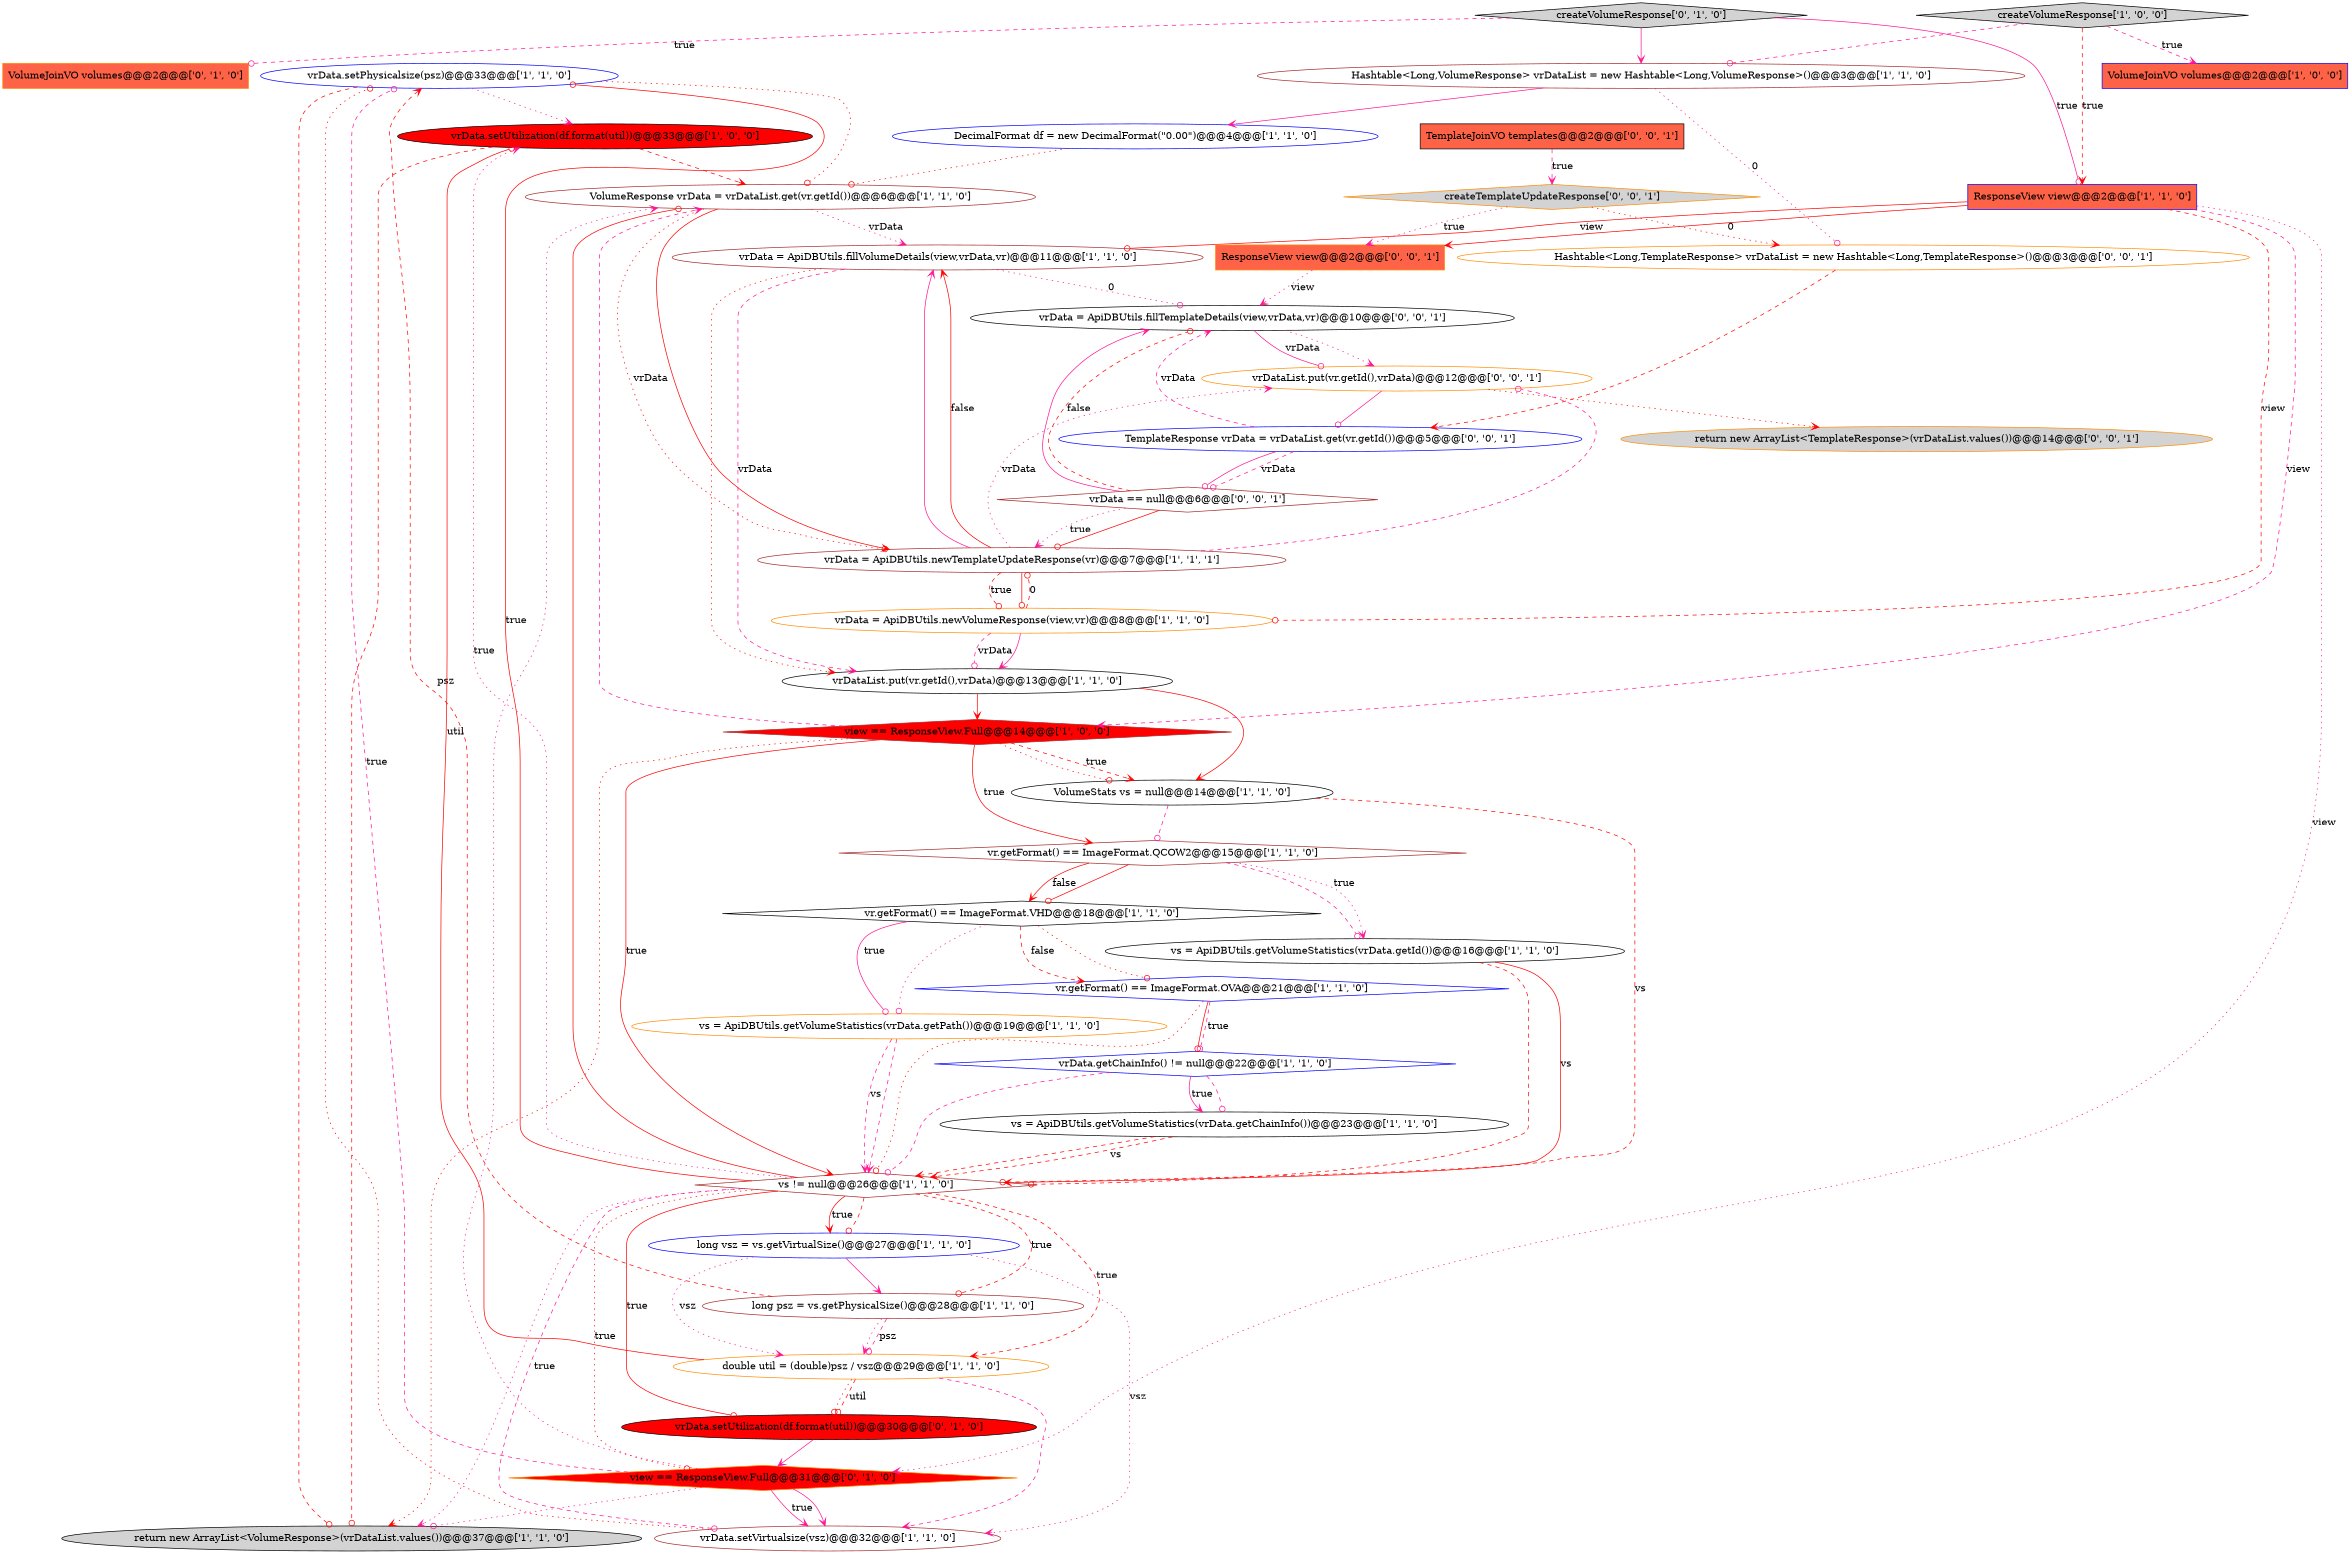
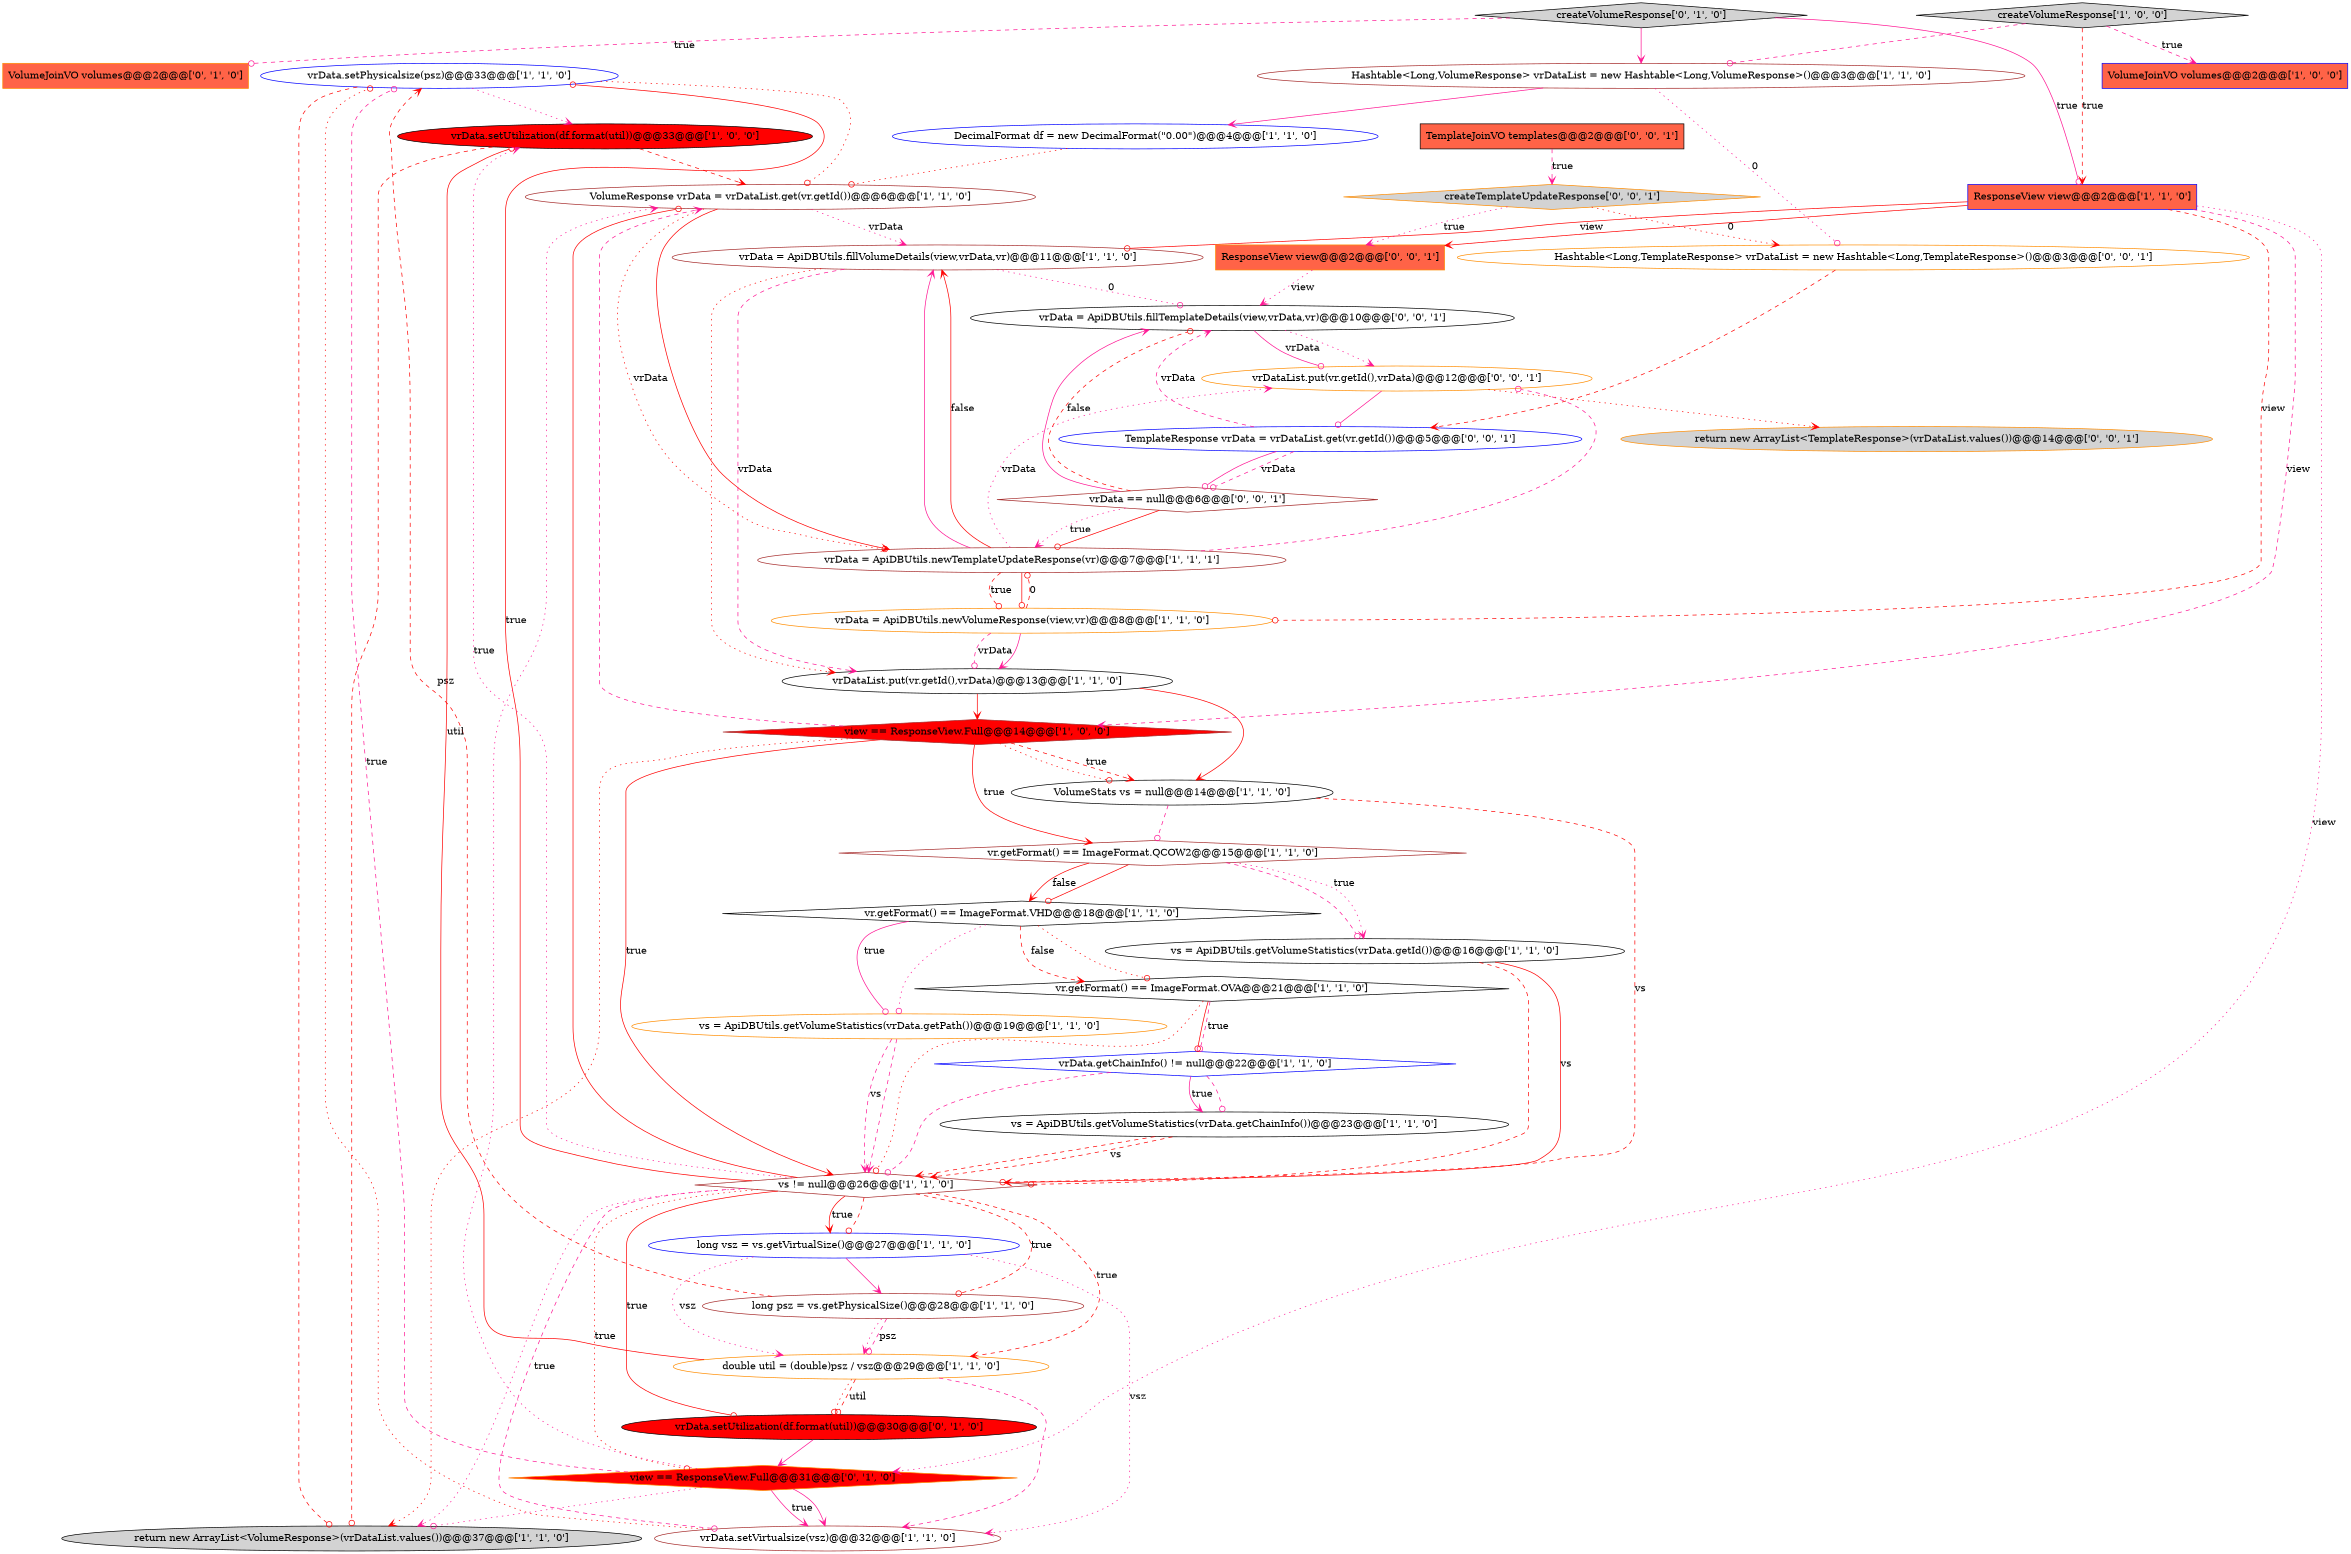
(1212, 989) -> (1212, 989)
